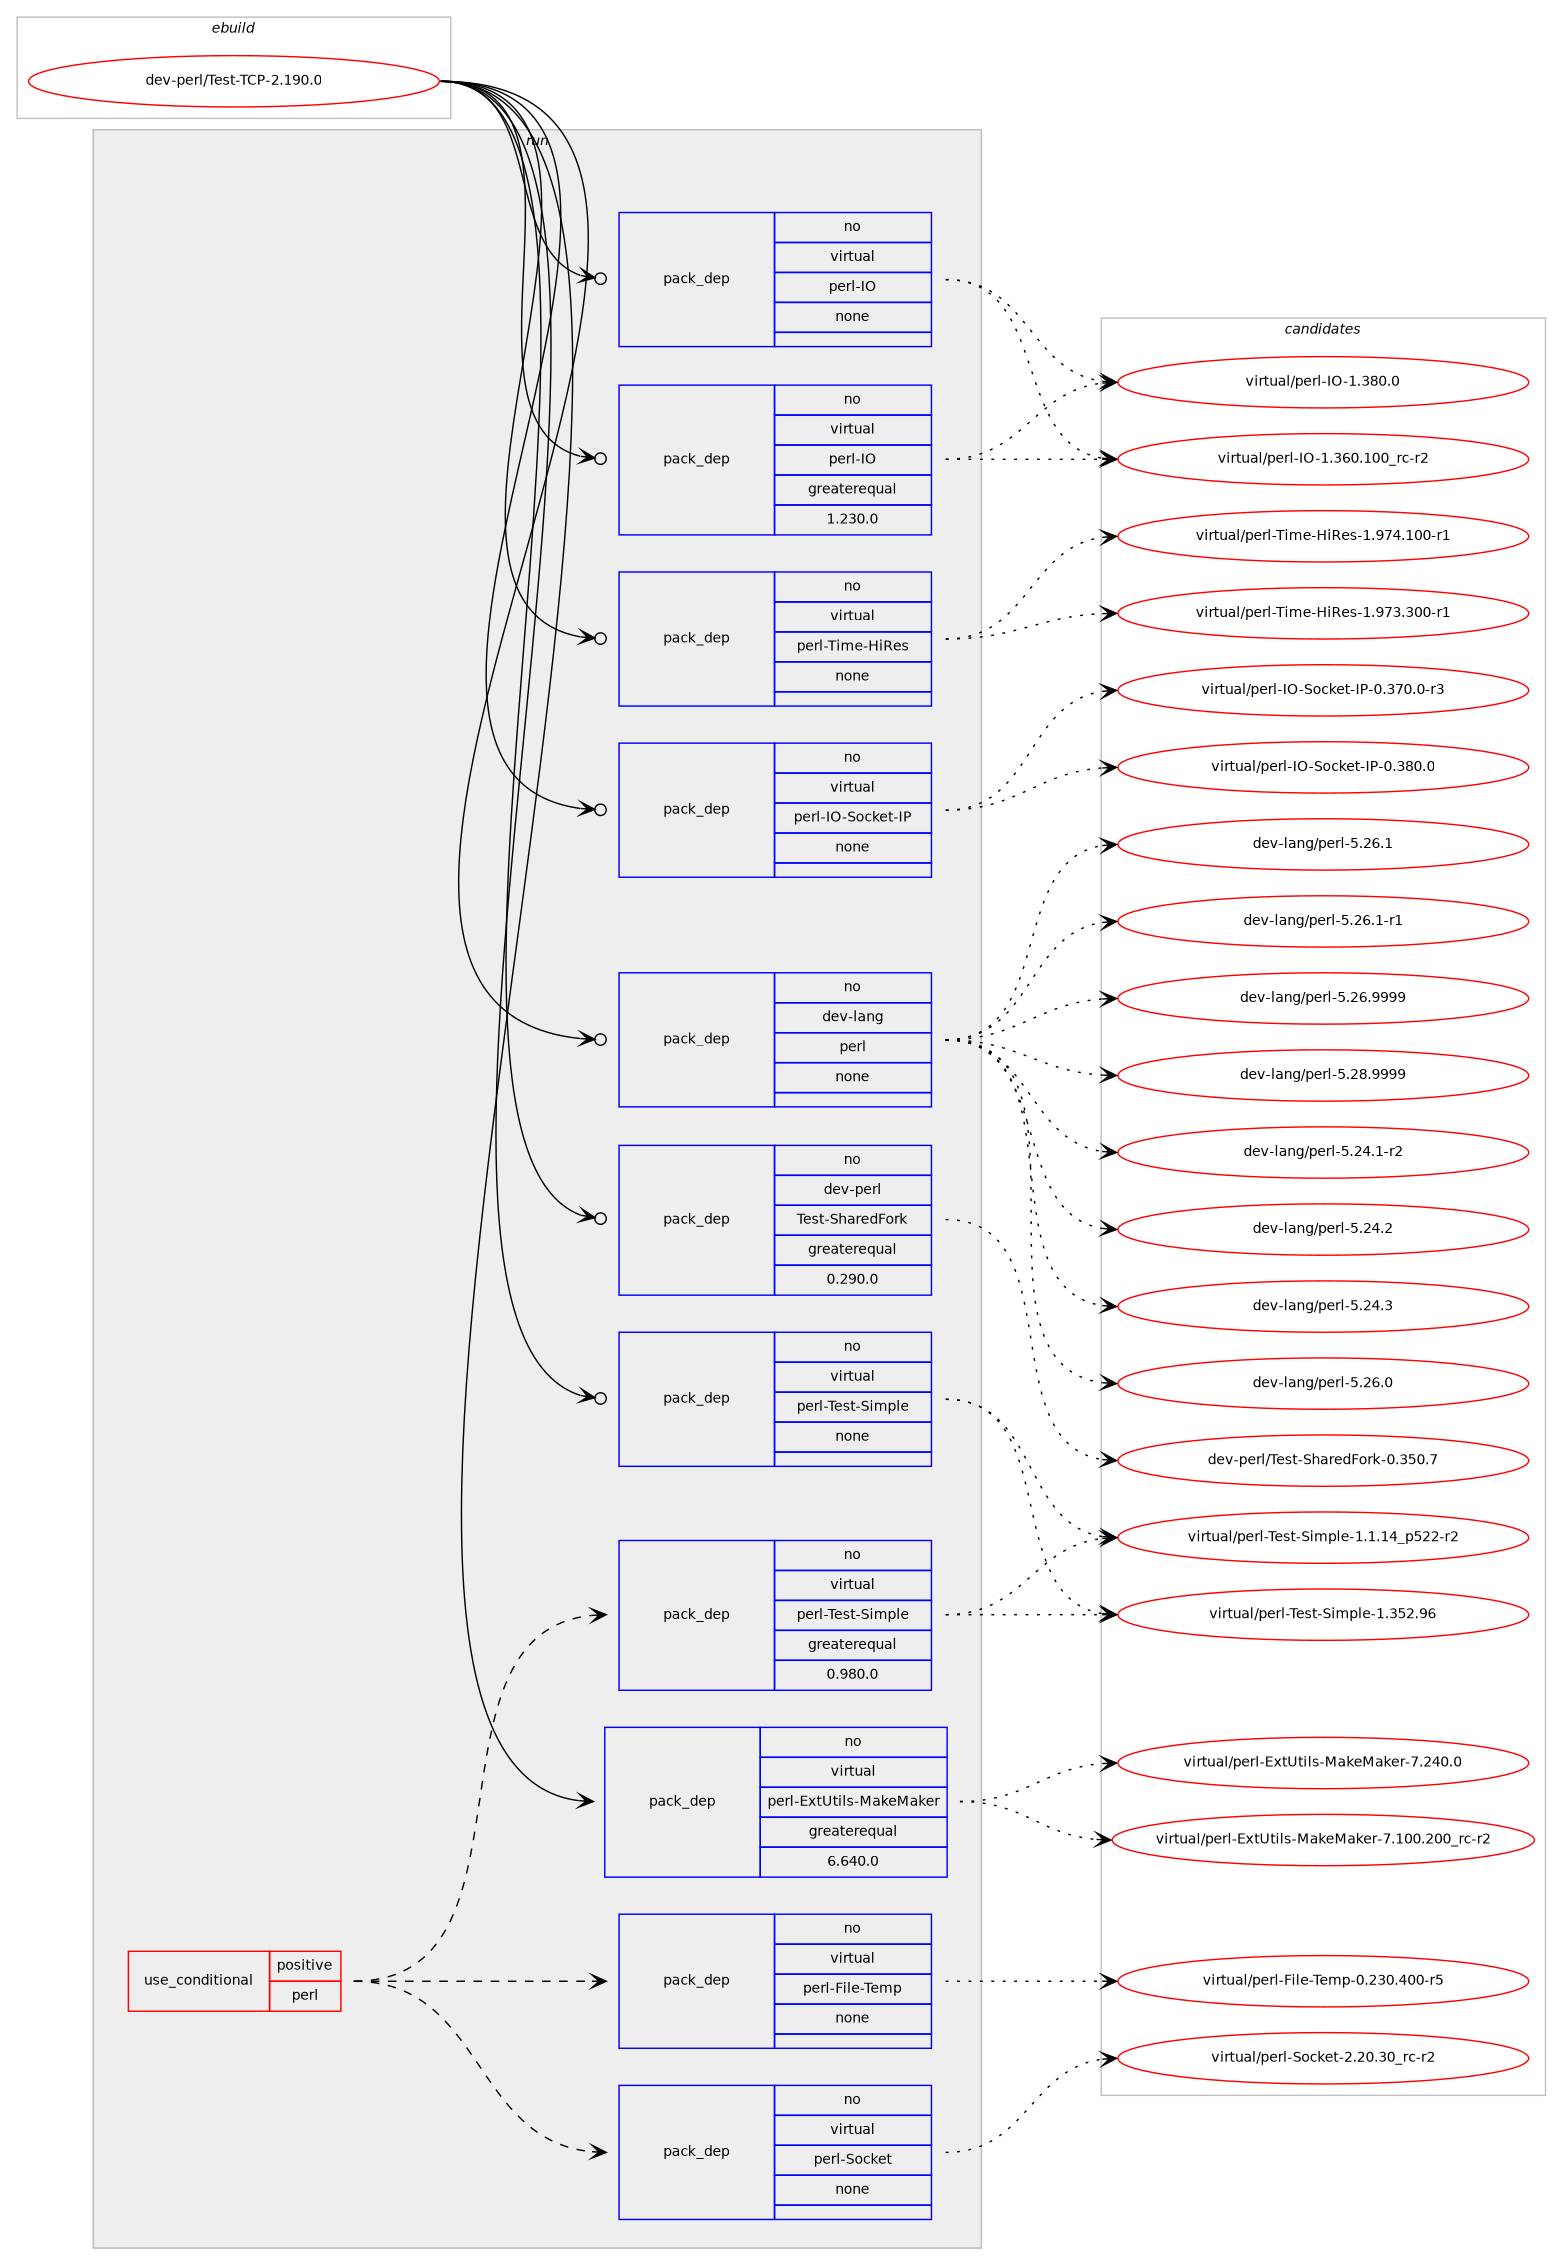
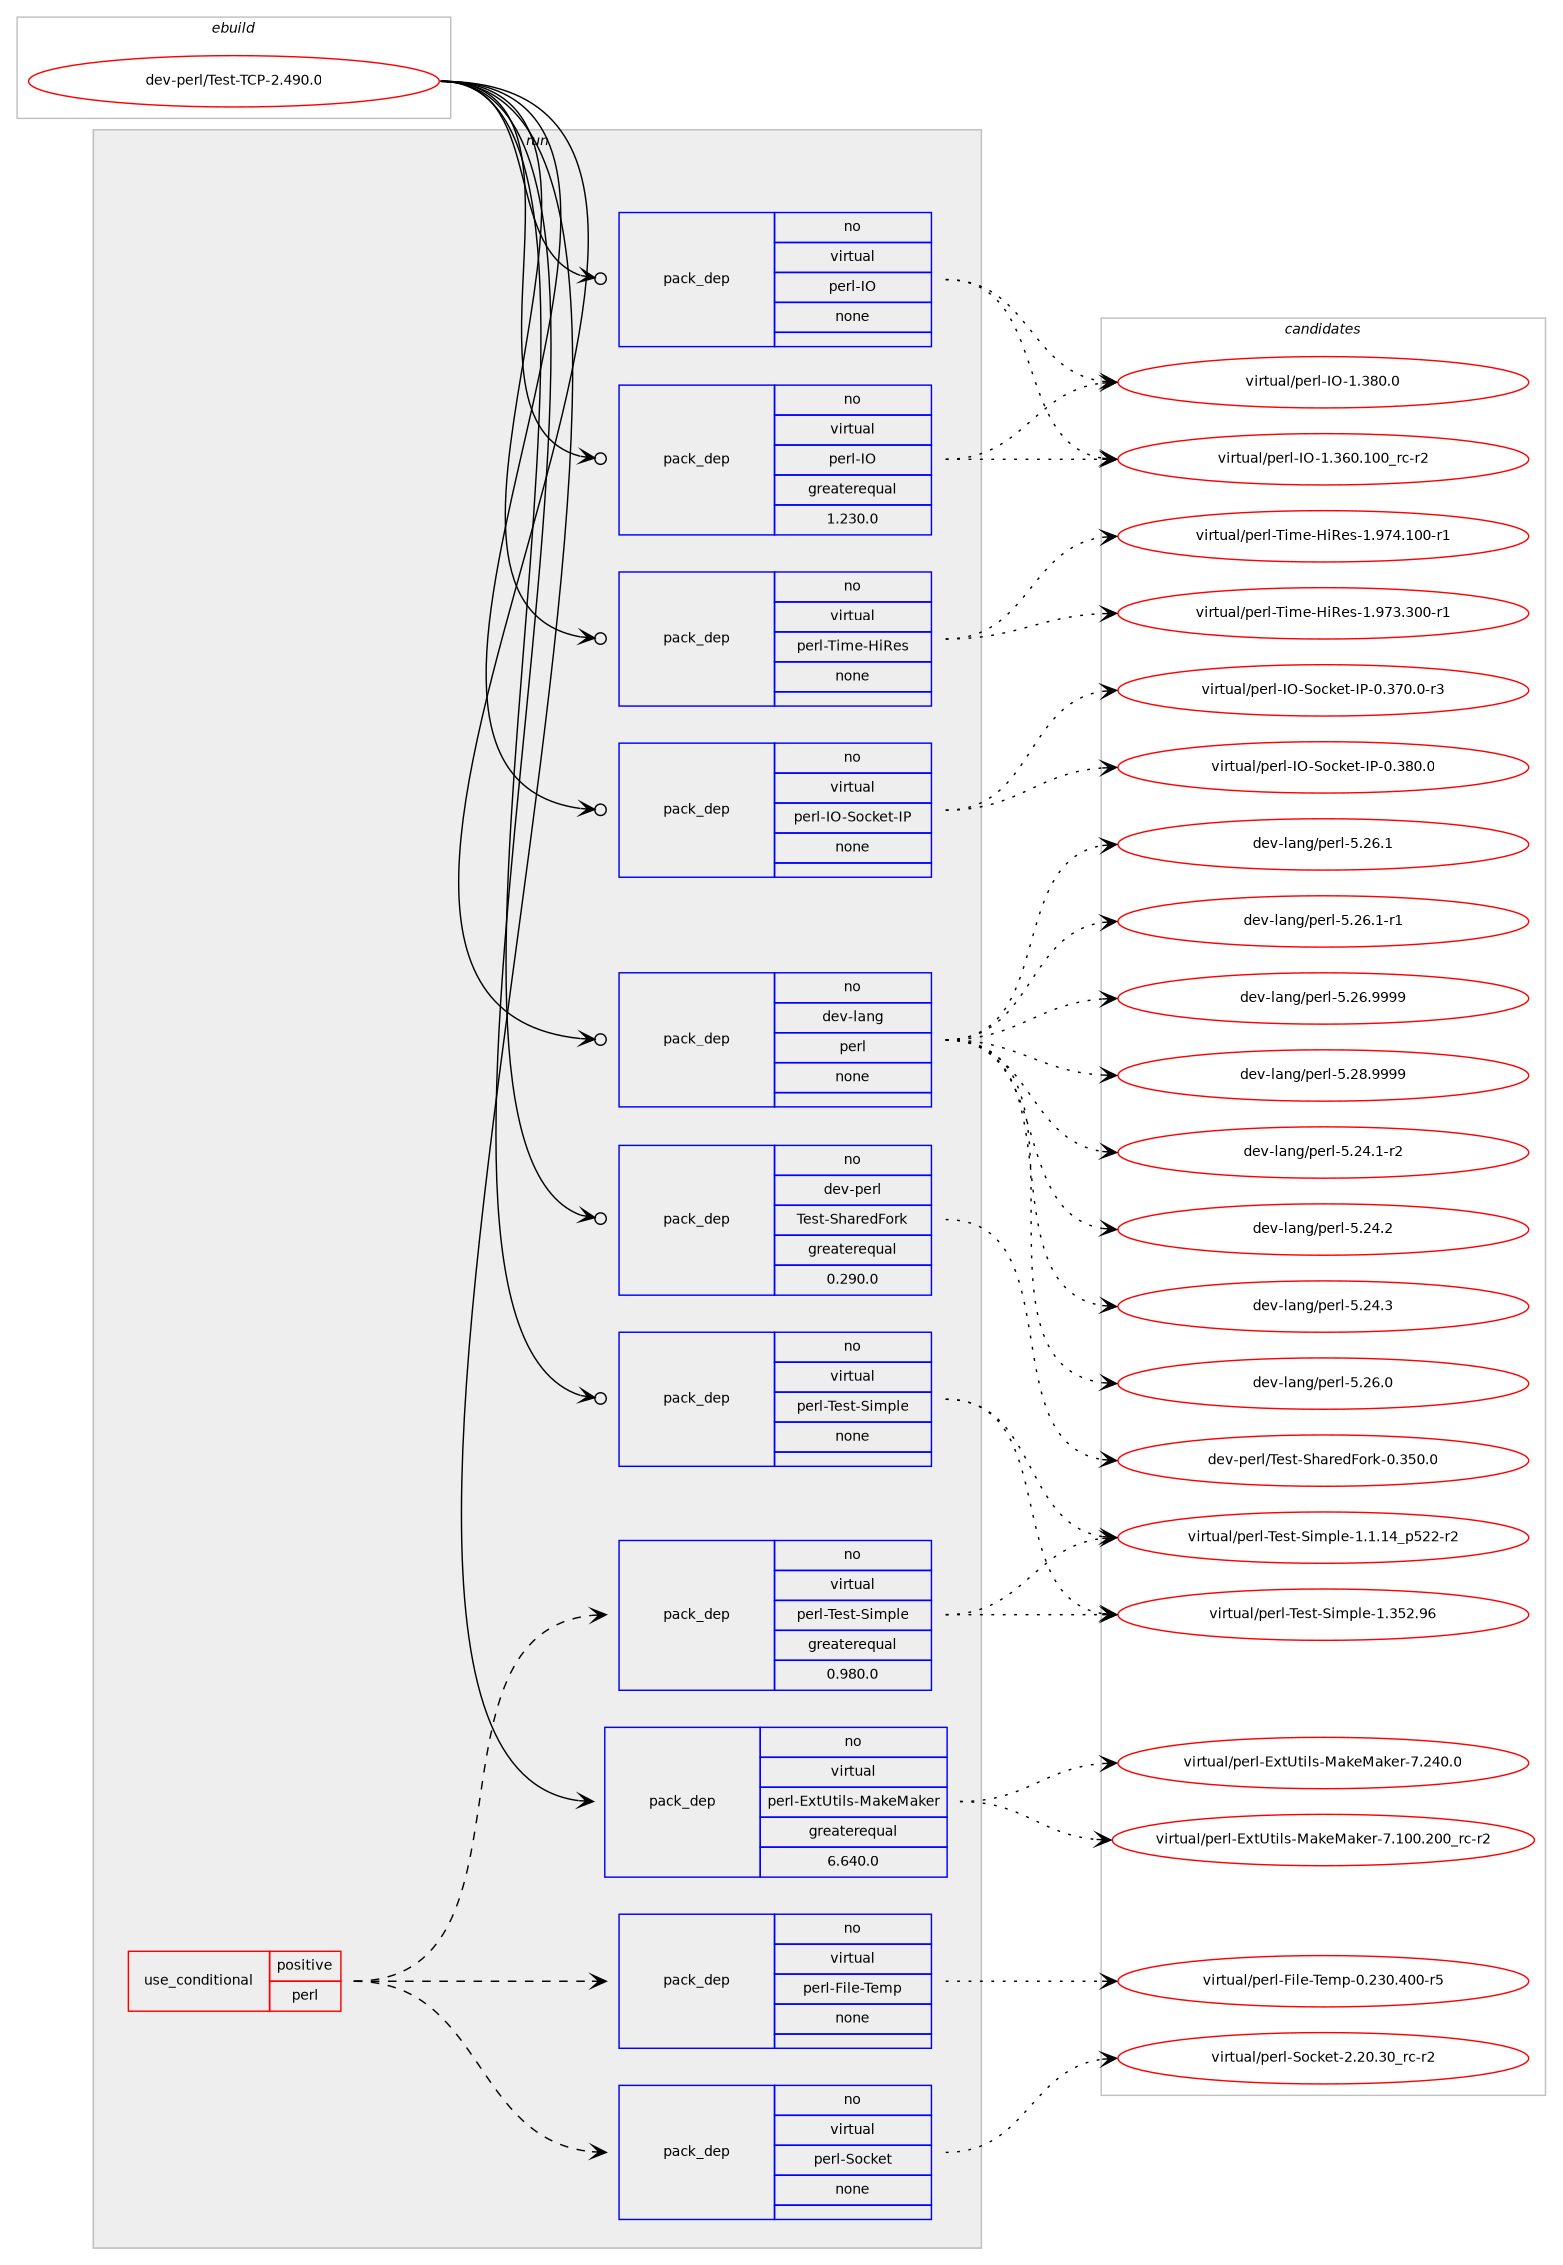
(234, 81) -> (234, 81)
(1323, 1461) -> (1323, 1461)
